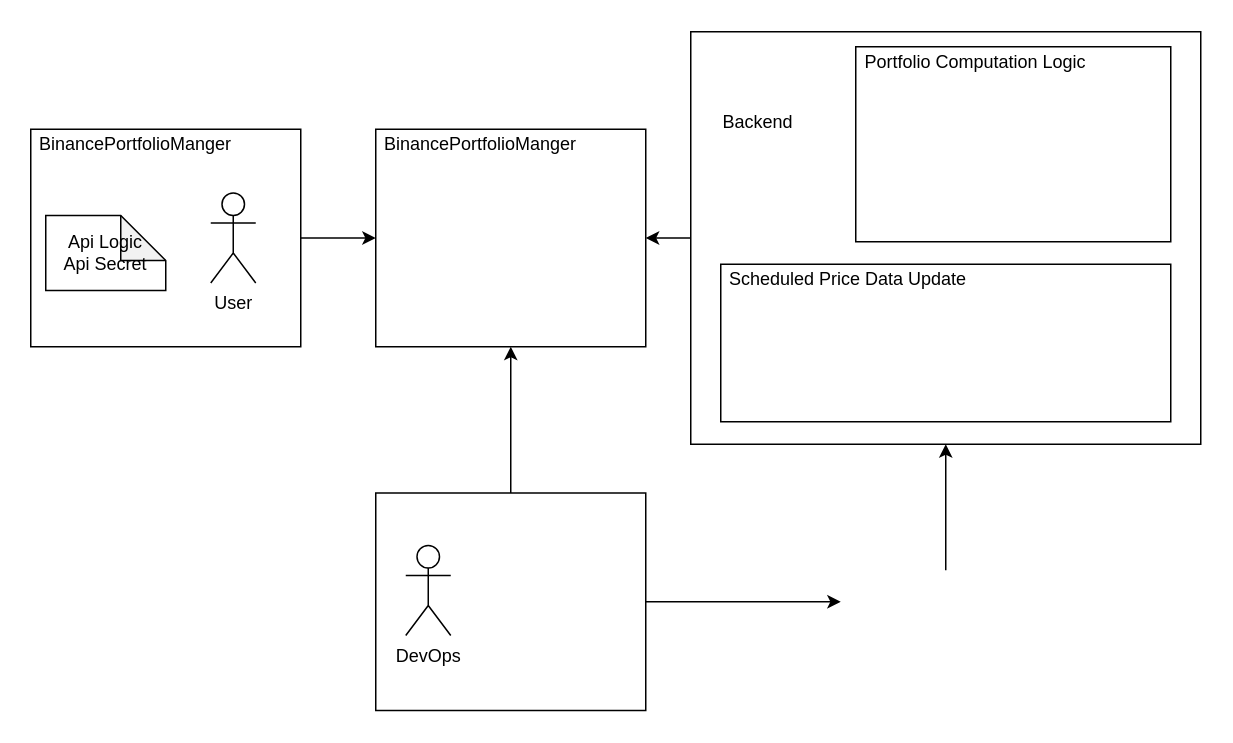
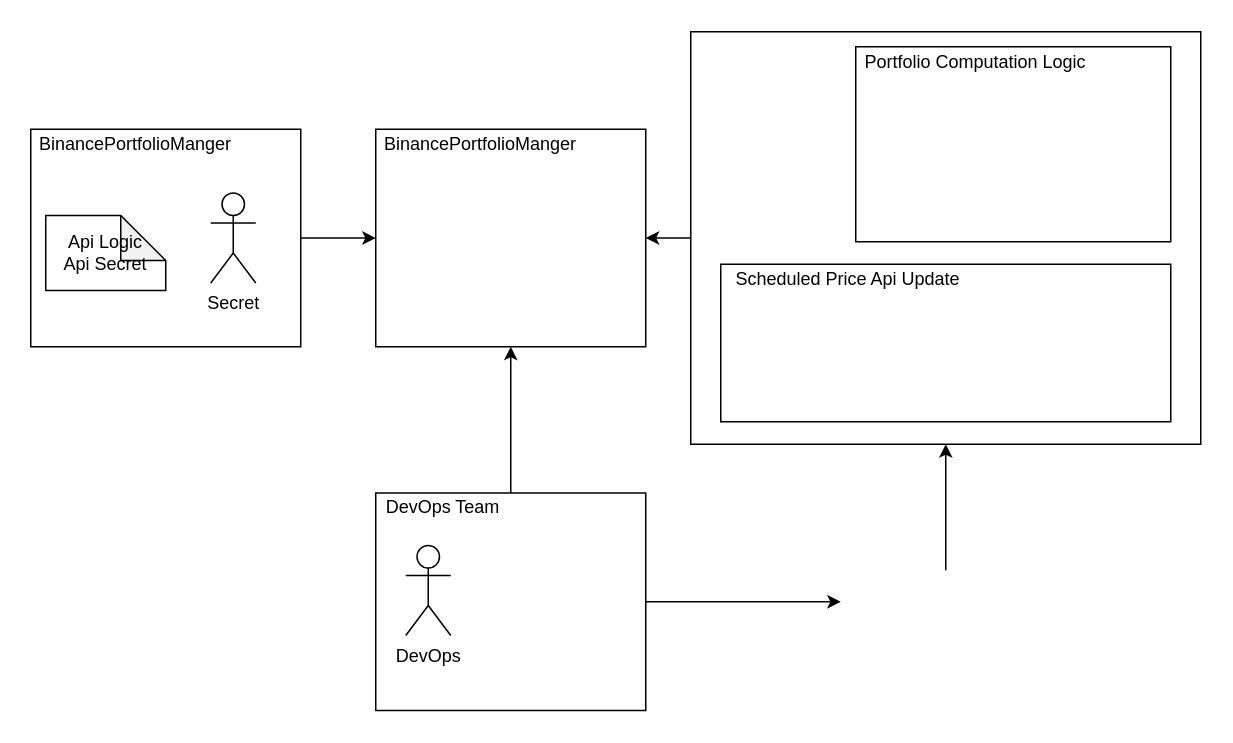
(758, 122) -> none
(848, 280) -> (848, 280)
(234, 304) -> (234, 304)
none -> (443, 508)
